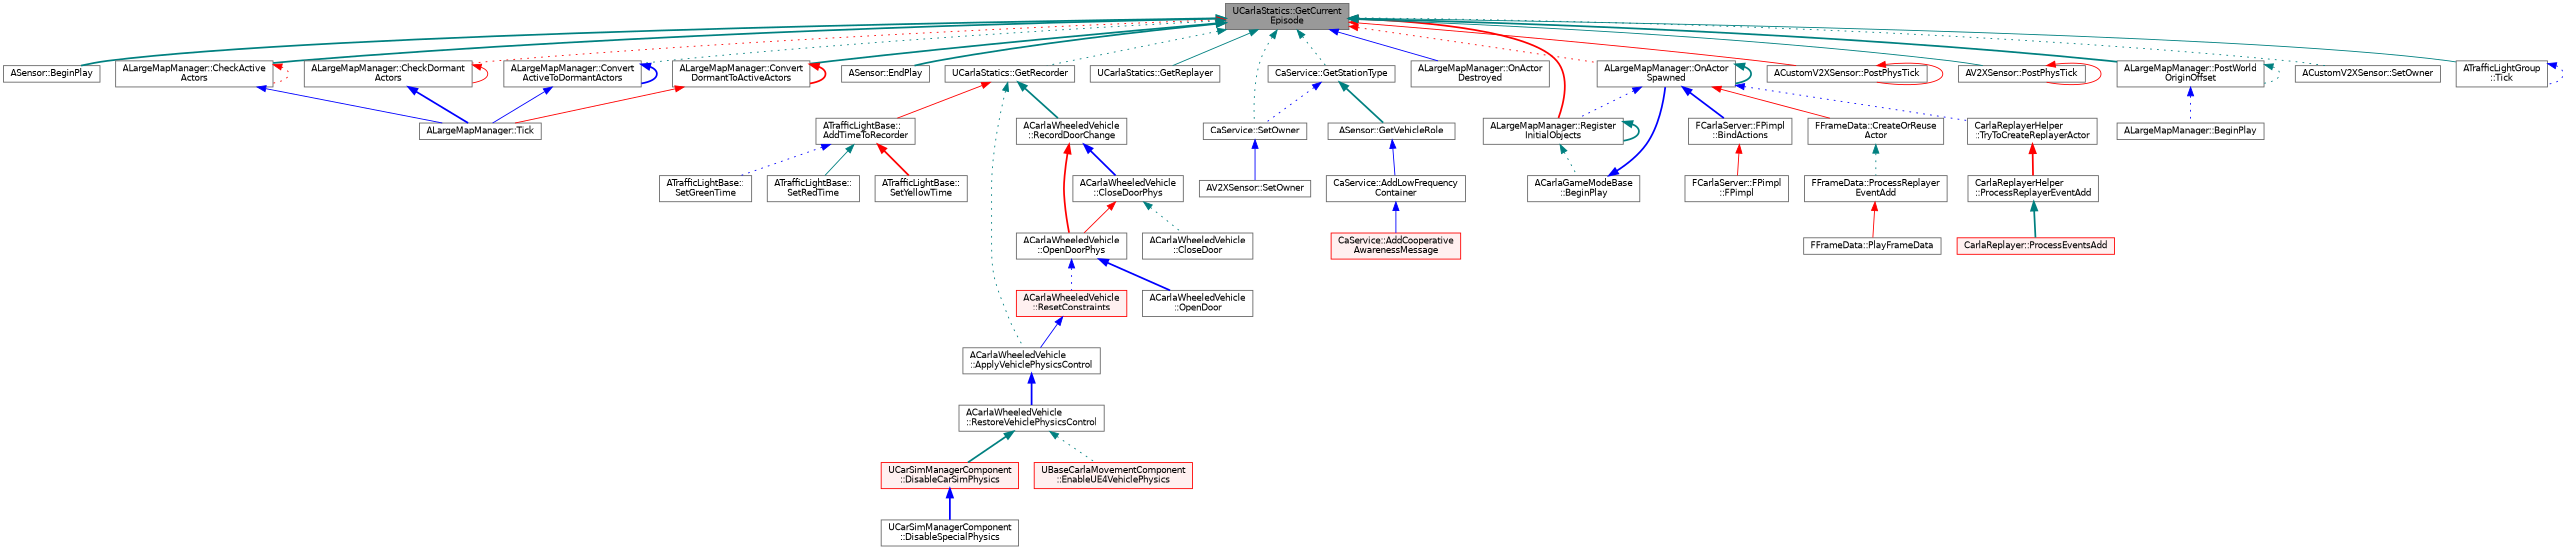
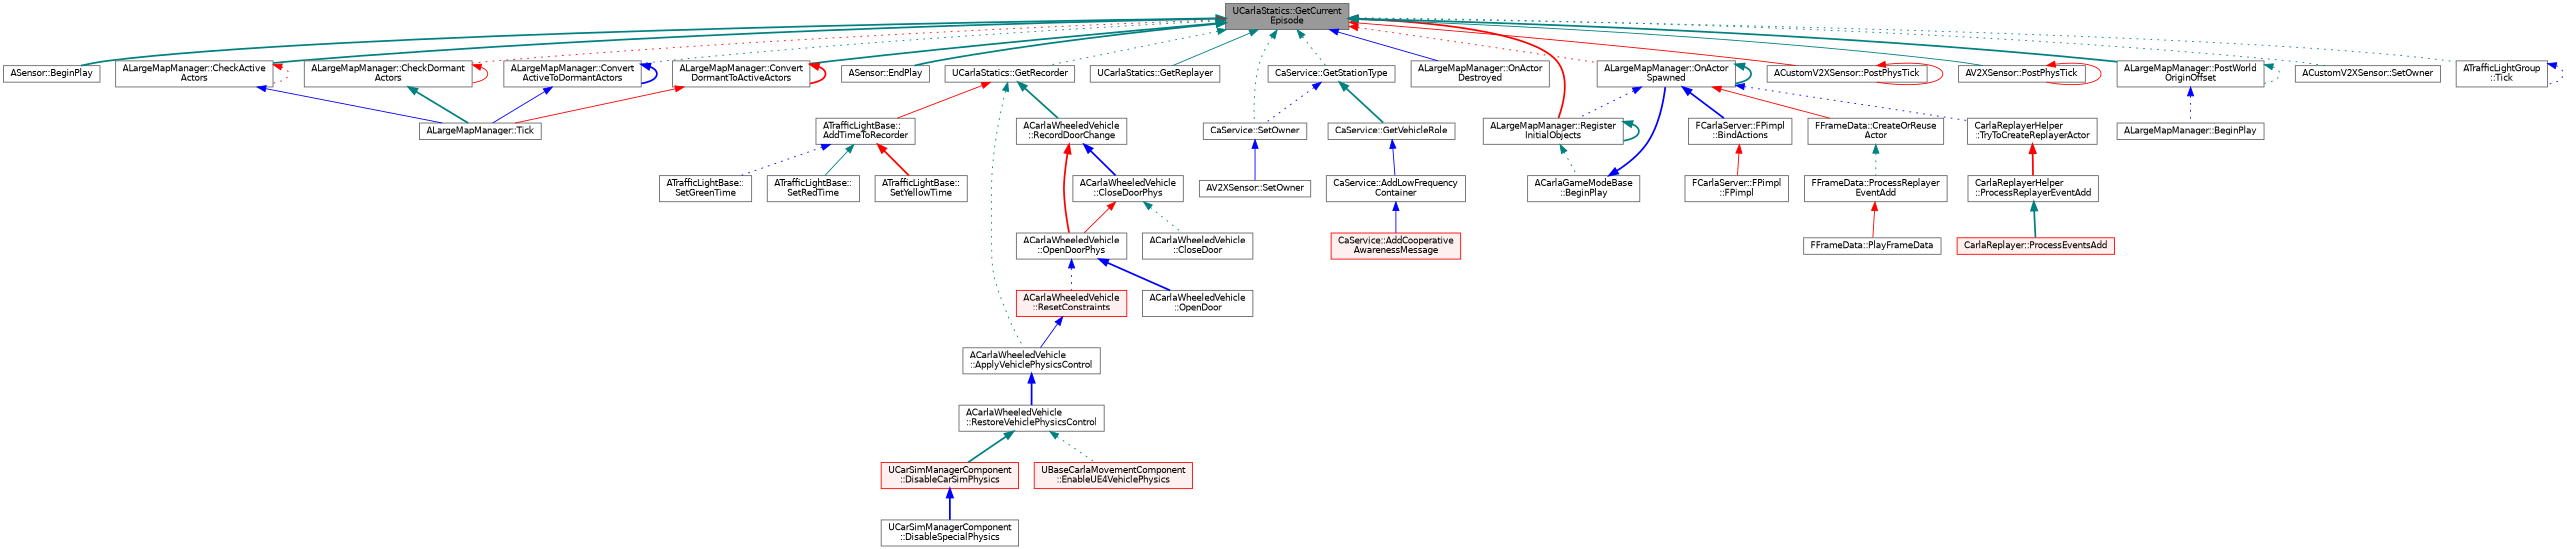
(1990, 33) -> (1990, 33)
(442, 107) -> (442, 107)
(1392, 131) -> (1392, 131)
